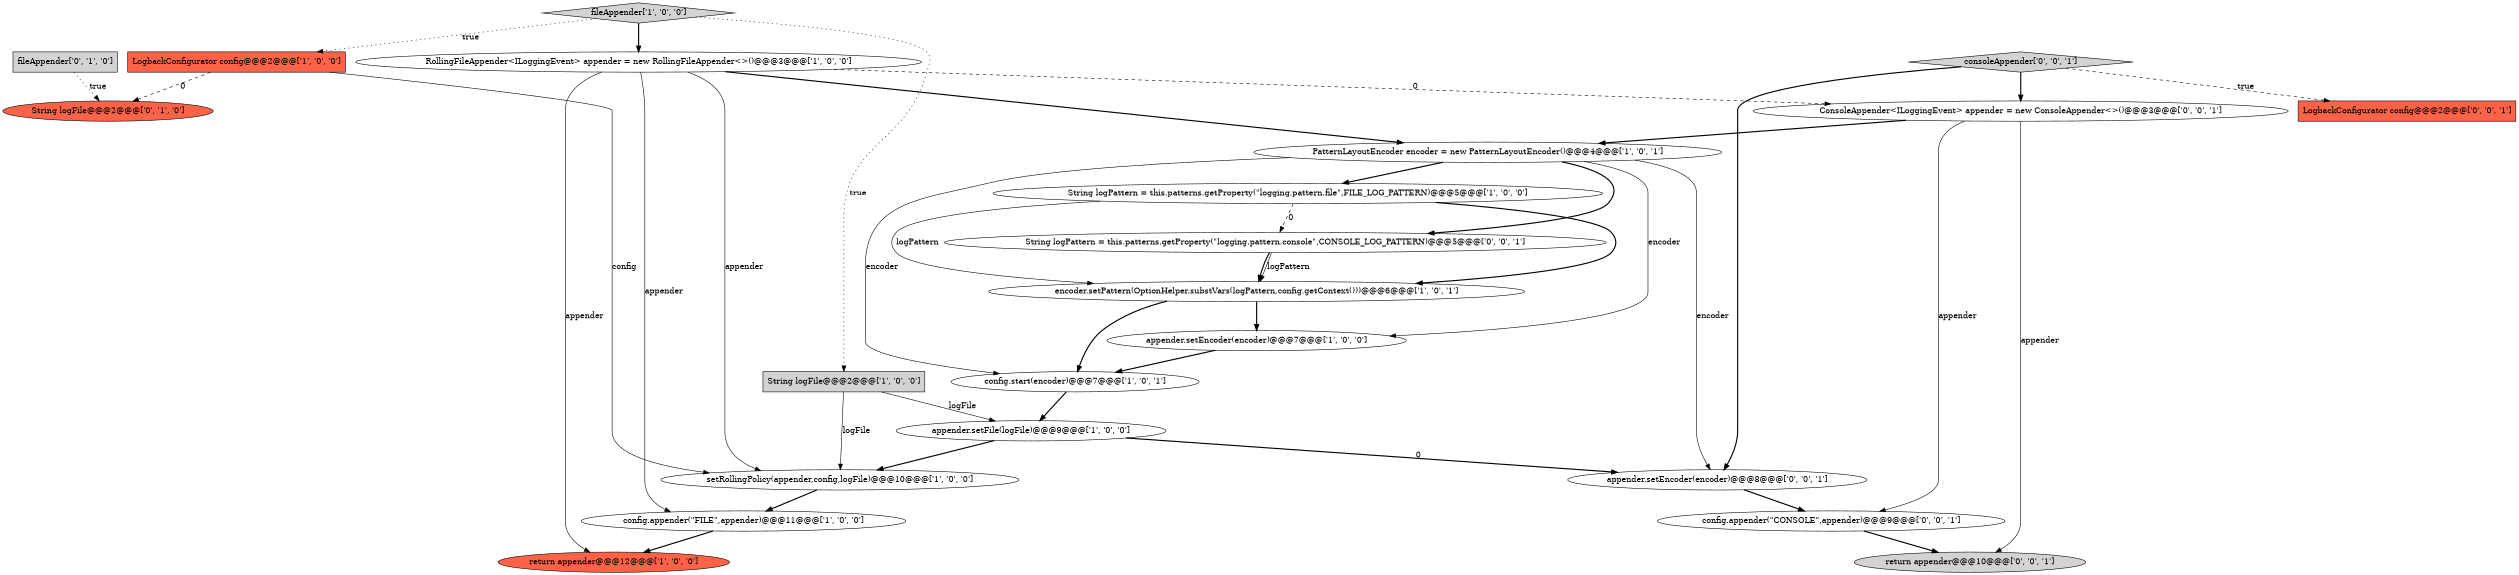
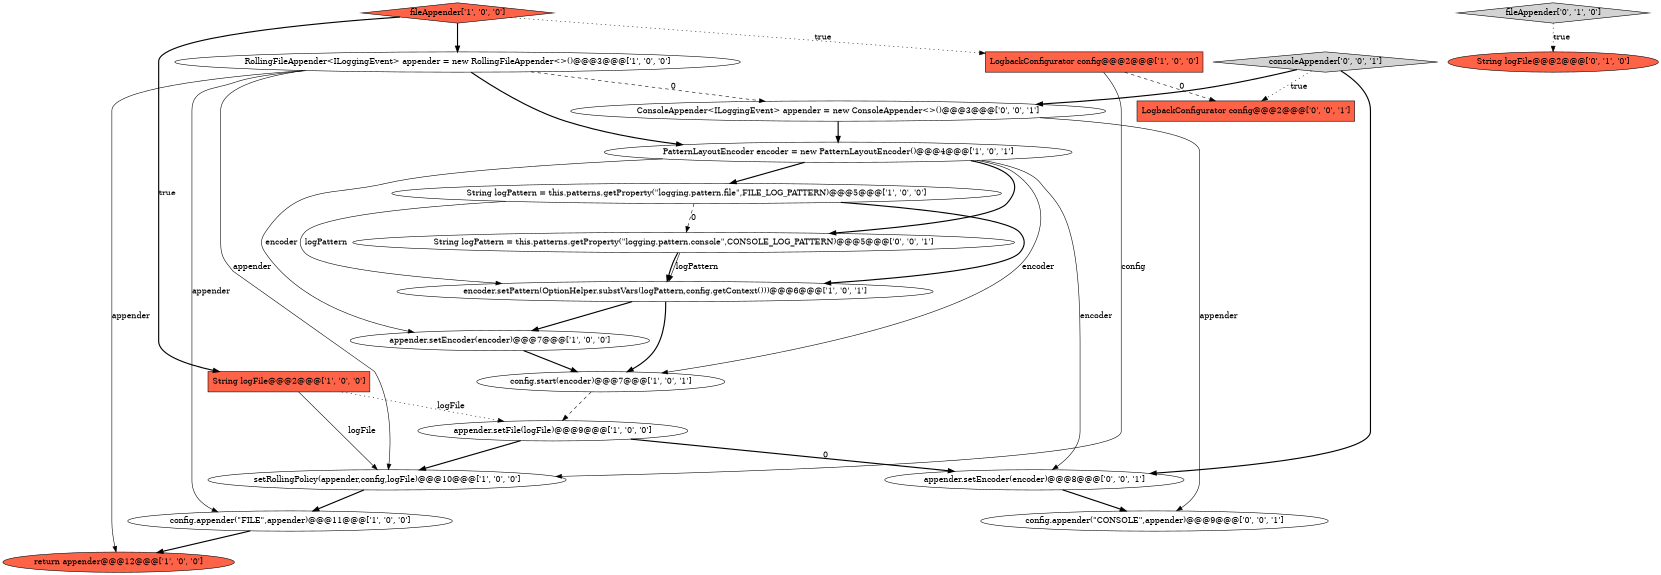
(639, 13) -> (458, 13)
(65, 62) -> (1553, 13)
(2195, 84) -> (1289, 84)
(175, 86) -> (1167, 86)
(914, 101) -> (159, 109)
(844, 382) -> (289, 382)
(1055, 404) -> (579, 404)
(936, 406) -> (420, 406)
(1970, 562) -> none
